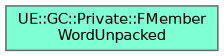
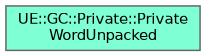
(112, 28) -> (103, 28)
